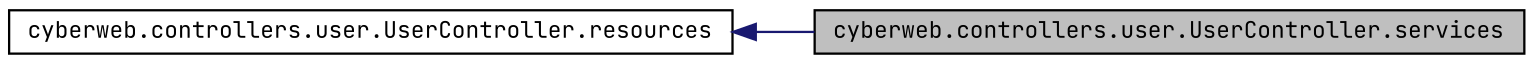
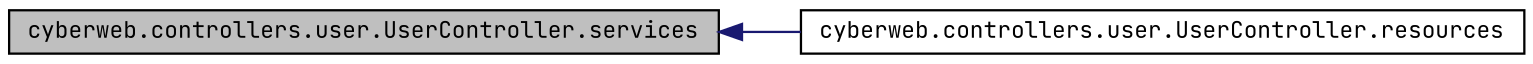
(785, 32) -> (772, 32)
